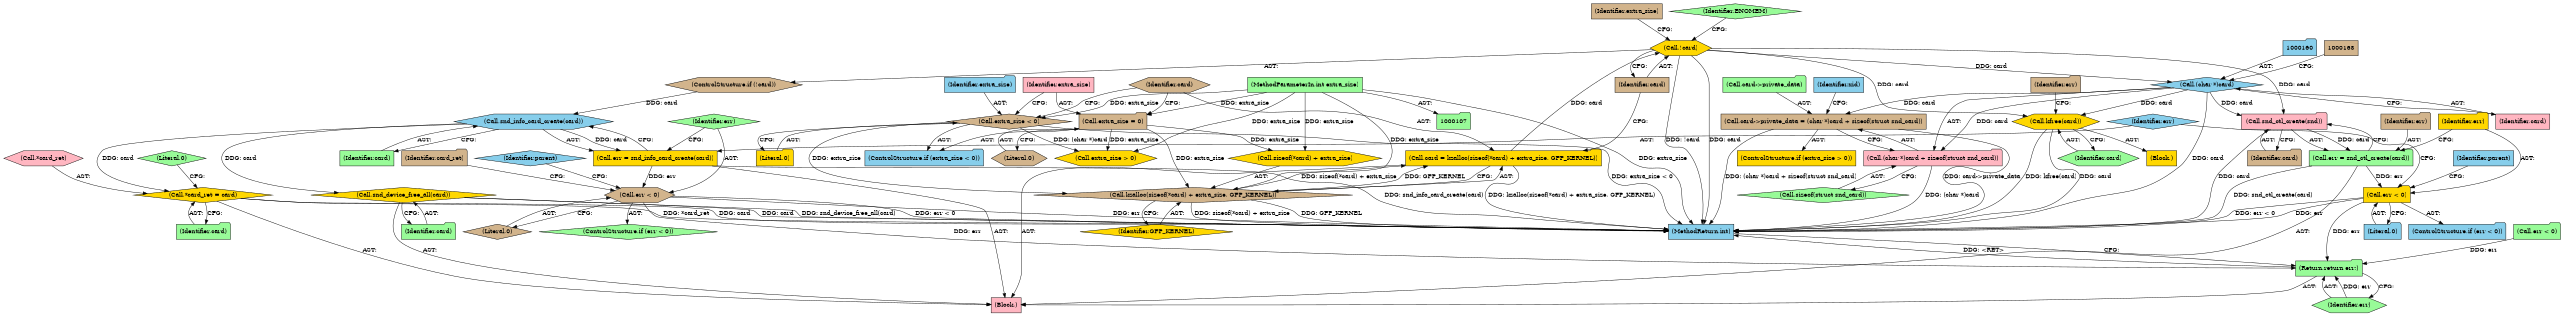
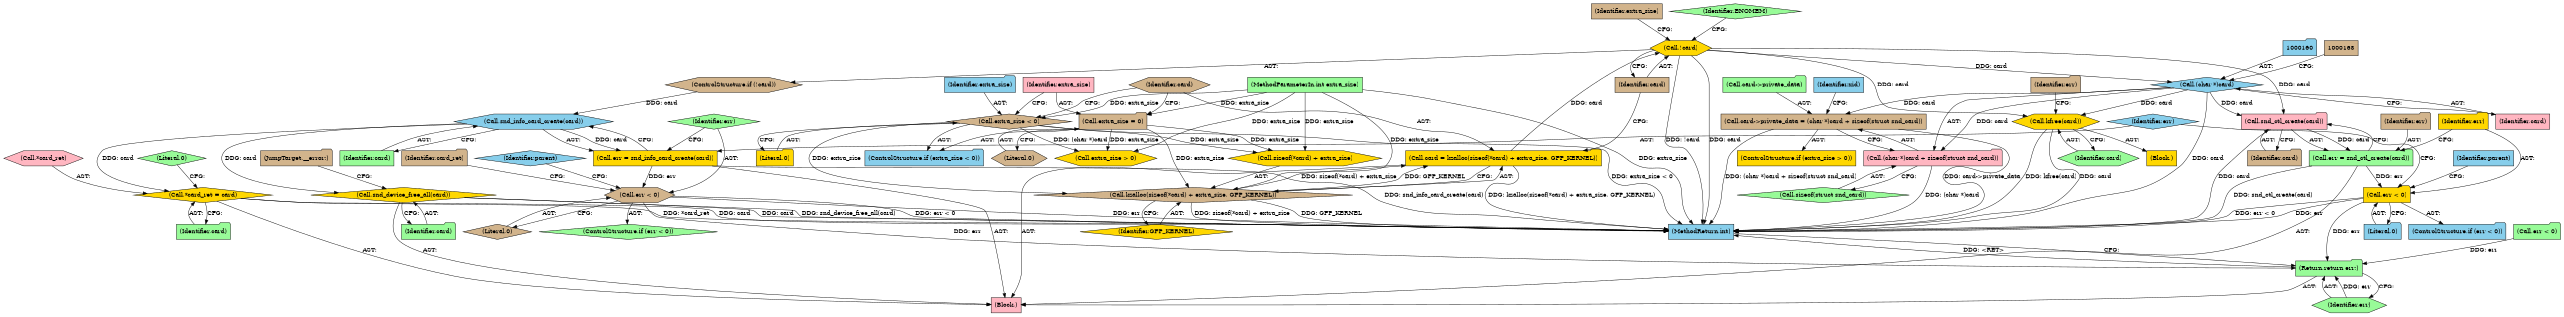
(1454, 122) -> none
(2284, 122) -> (2284, 122)
none -> (1152, 136)
none -> (296, 158)
